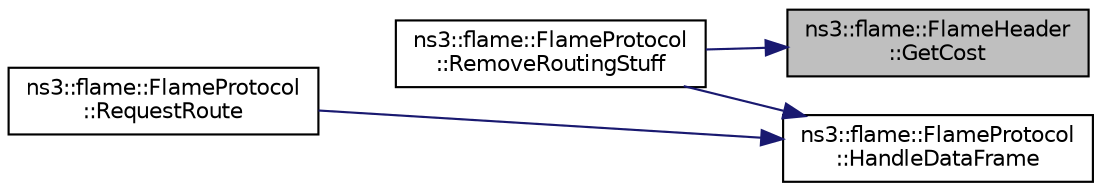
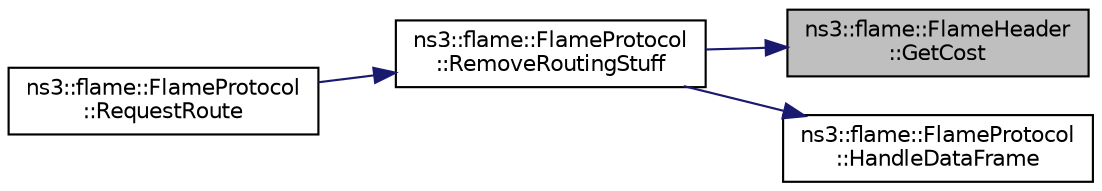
(540, 124) -> (346, 79)
